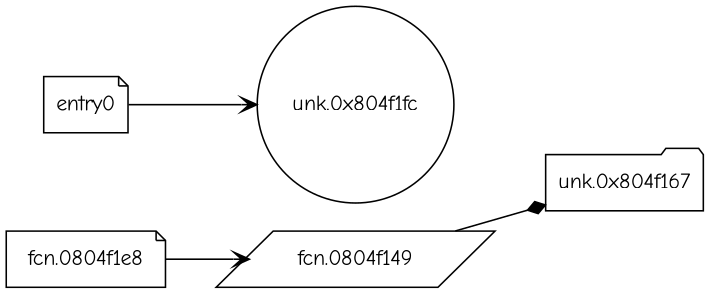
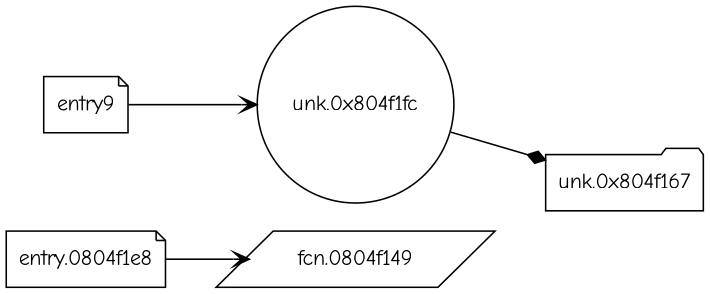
(86, 105) -> (86, 105)
(491, 221) -> (489, 143)
(86, 259) -> (86, 259)
